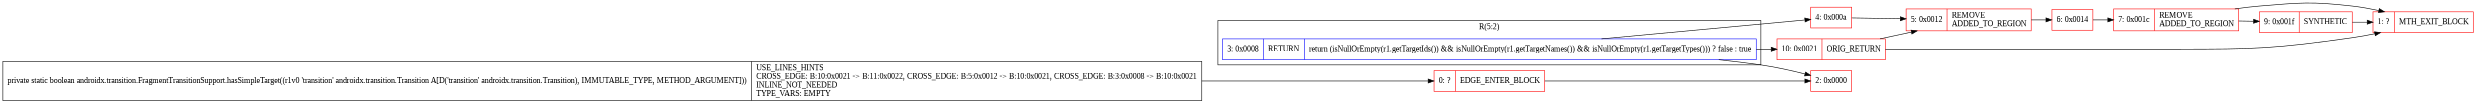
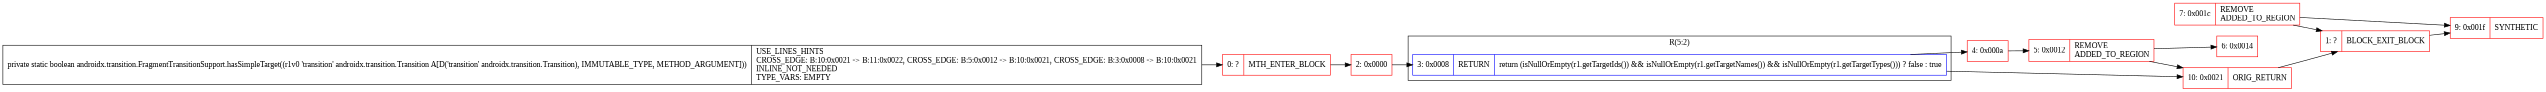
(2100, 20) -> none
(2360, 22) -> (2437, 34)
(2434, 22) -> (2386, 41)
(1896, 35) -> (2163, 64)
(1764, 65) -> (1399, 65)
(1500, 81) -> (1287, 65)
